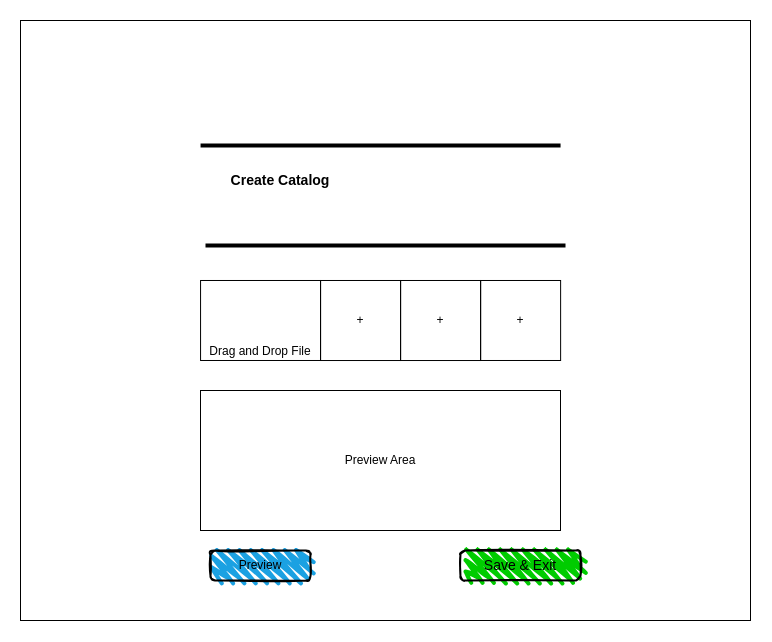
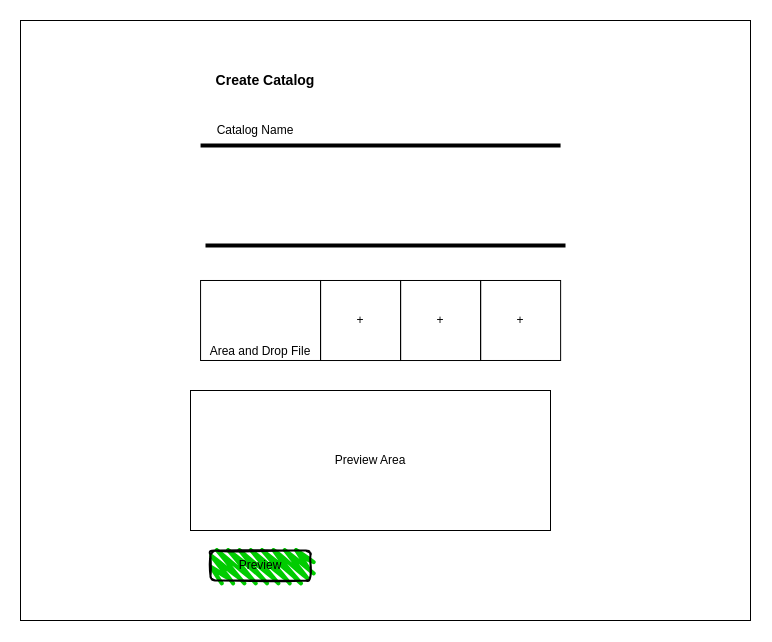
none -> (256, 131)
(281, 181) -> (266, 81)
(261, 350) -> (261, 350)
(381, 461) -> (371, 461)
(261, 566) -> (261, 566)
(520, 566) -> none
